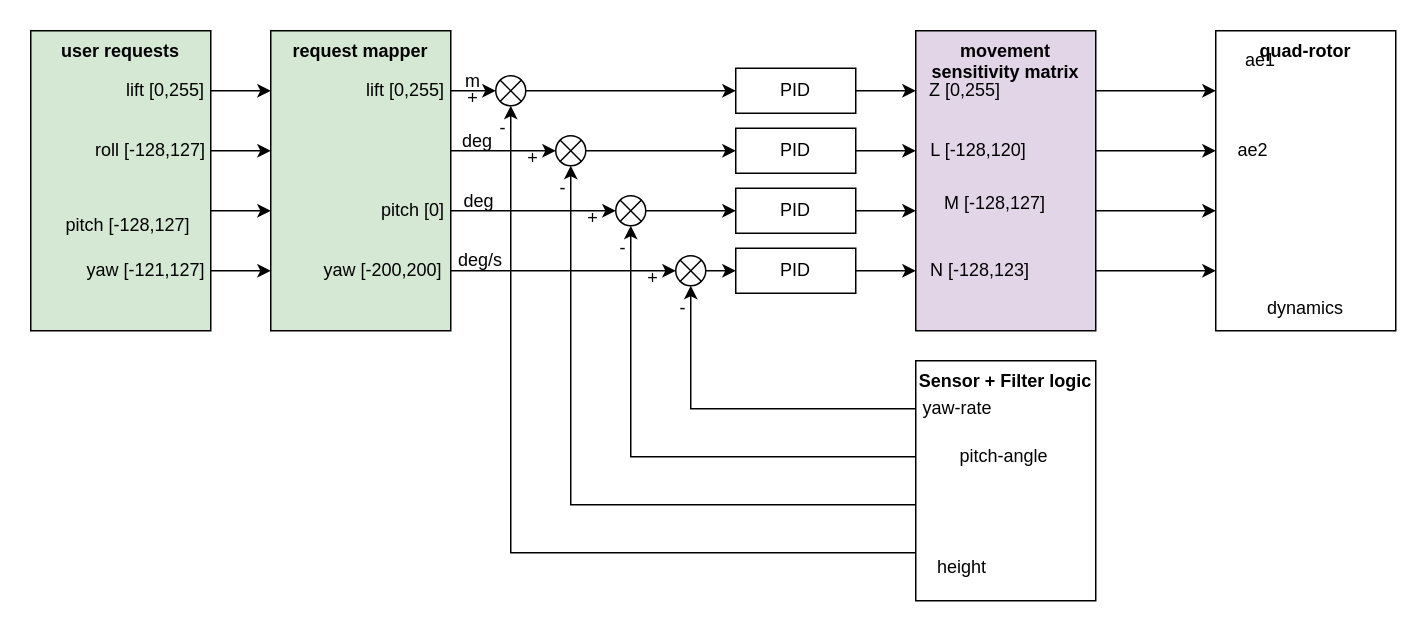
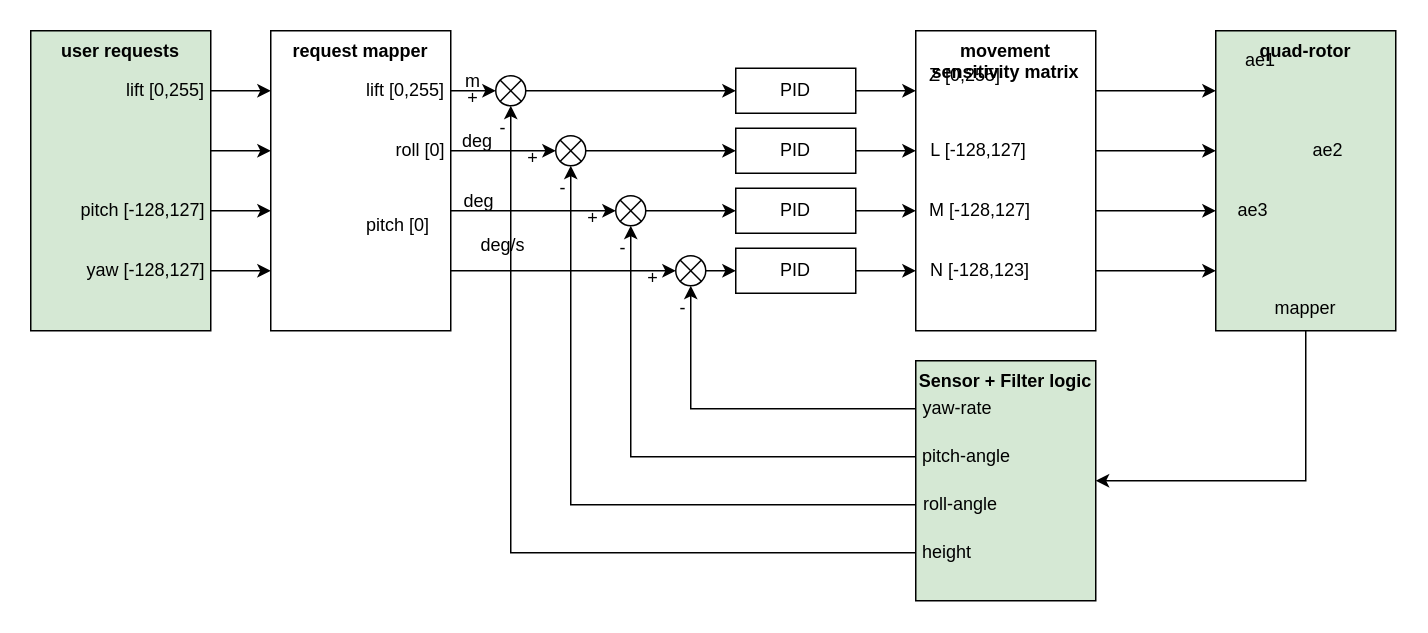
(965, 91) -> (965, 76)
(151, 151) -> none
none -> (421, 151)
(979, 151) -> (979, 151)
(1253, 151) -> (1328, 151)
(361, 181) -> (361, 181)
(1006, 181) -> (1006, 181)
(1306, 181) -> (1306, 181)
(995, 203) -> (980, 211)
(413, 211) -> (398, 226)
none -> (1253, 211)
(128, 226) -> (143, 211)
(481, 260) -> (503, 245)
(146, 271) -> (146, 271)
(383, 271) -> none
(1306, 308) -> (1306, 308)
(1004, 457) -> (967, 457)
(1006, 481) -> (1006, 481)
none -> (1281, 481)
none -> (961, 505)
(962, 568) -> (947, 553)
